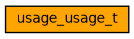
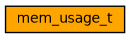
(67, 19) -> (65, 19)
